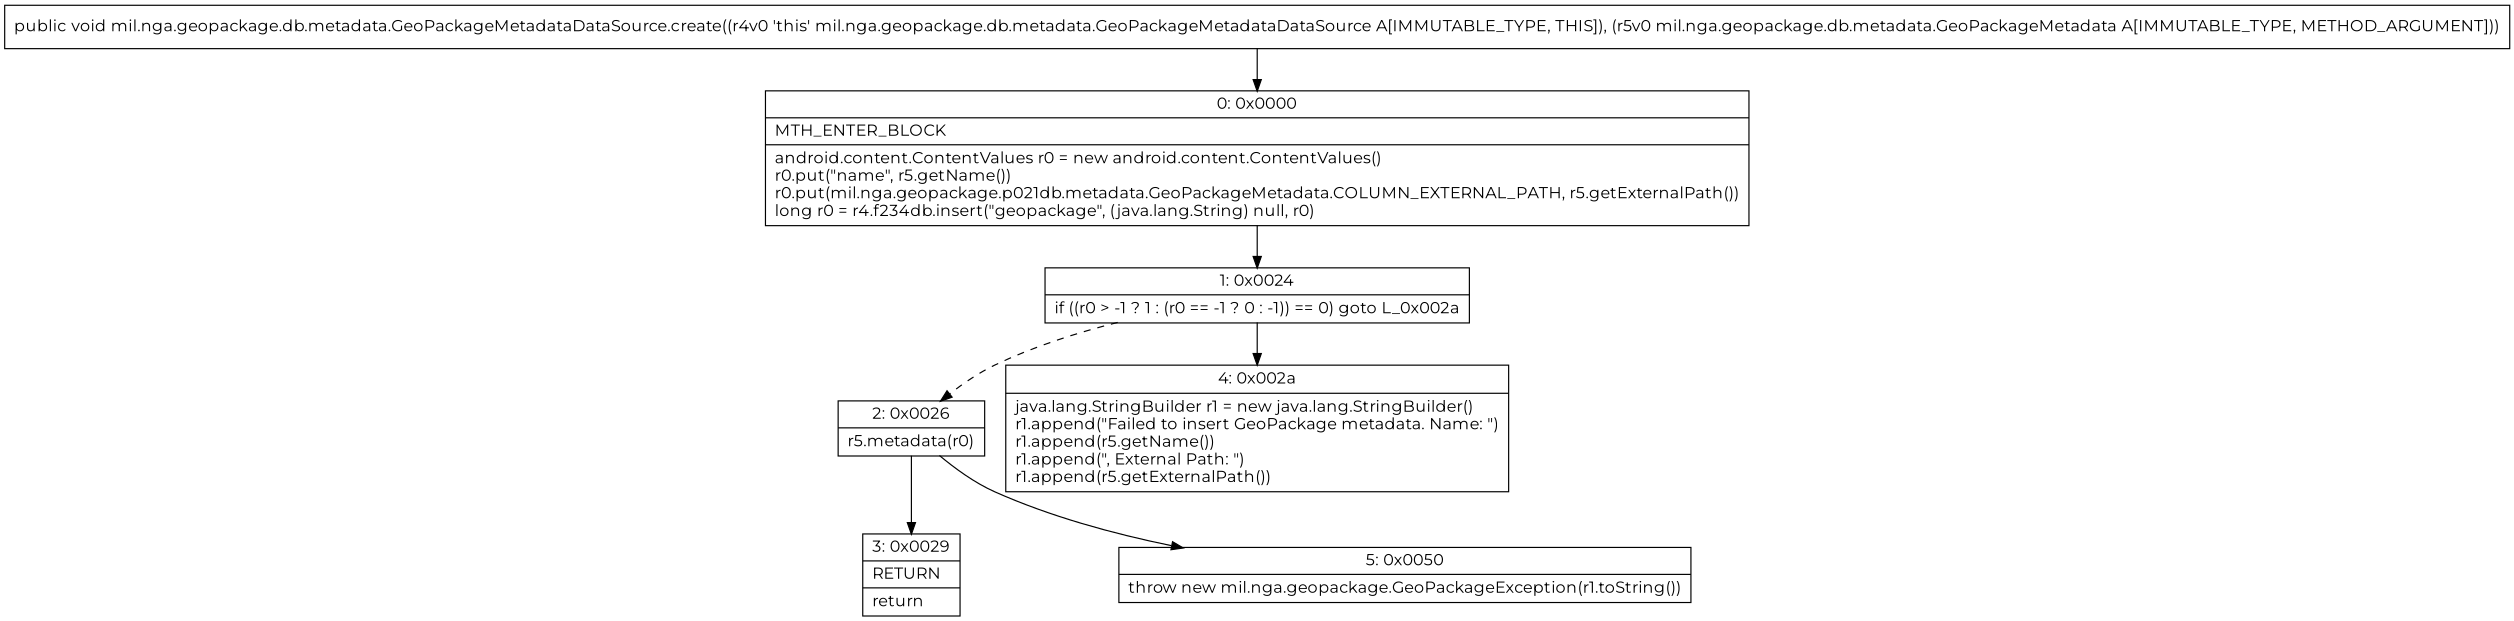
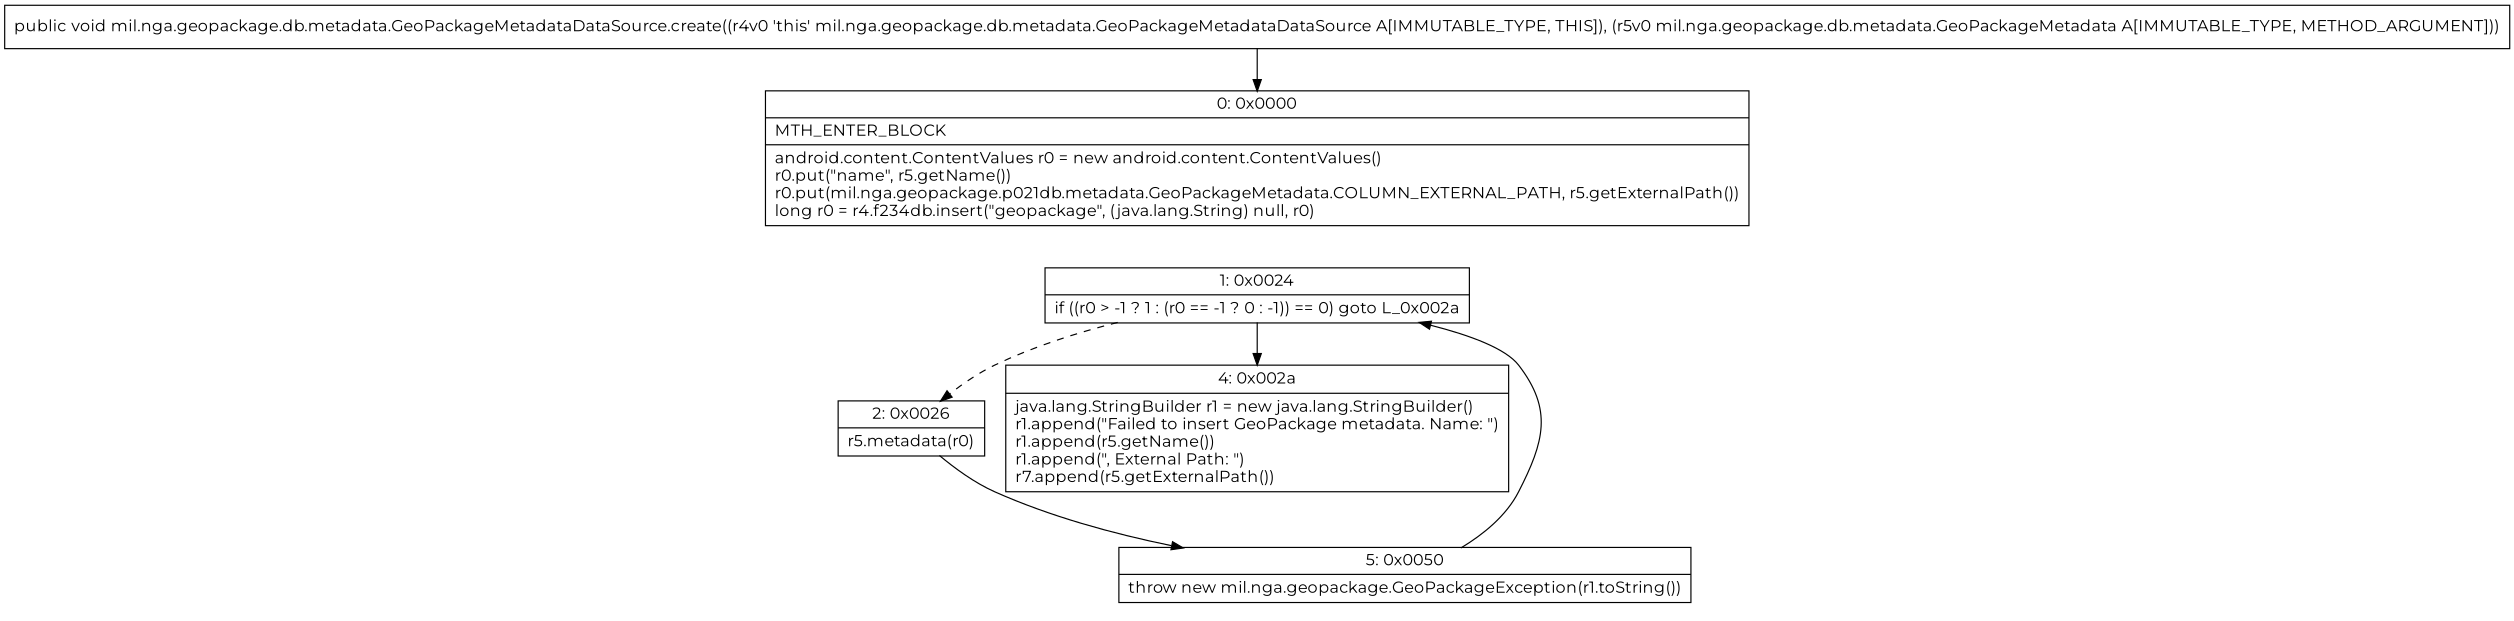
(1257, 241) -> (1541, 420)
(1144, 477) -> (1145, 477)
(911, 575) -> none
